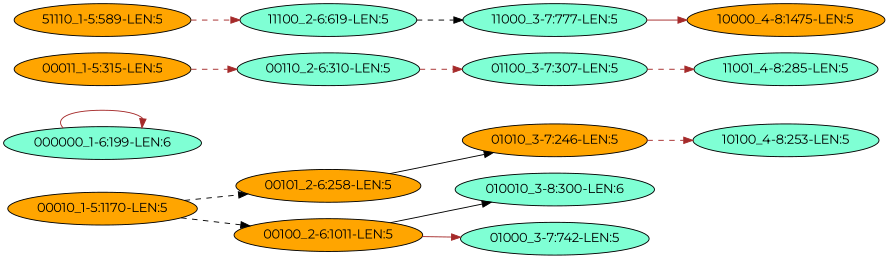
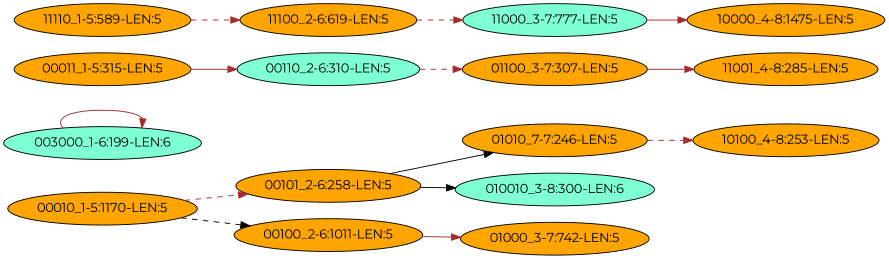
(103, 20) -> (103, 20)
(328, 20) -> (328, 20)
(435, 20) -> (435, 20)
(209, 69) -> (209, 69)
(555, 69) -> (555, 69)
(666, 69) -> (666, 69)
(786, 69) -> (786, 69)
(555, 140) -> (555, 140)
(786, 140) -> (786, 140)
(103, 143) -> (103, 143)
(212, 198) -> (212, 198)
(436, 213) -> (434, 188)
(555, 239) -> (555, 239)
